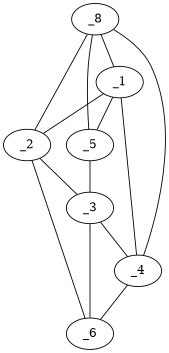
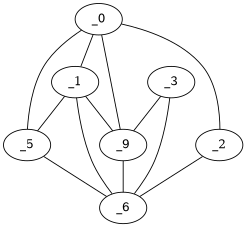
(95, 19) -> (99, 19)
(73, 114) -> (87, 148)
(58, 176) -> none
(90, 177) -> (75, 177)
(138, 271) -> (123, 145)
